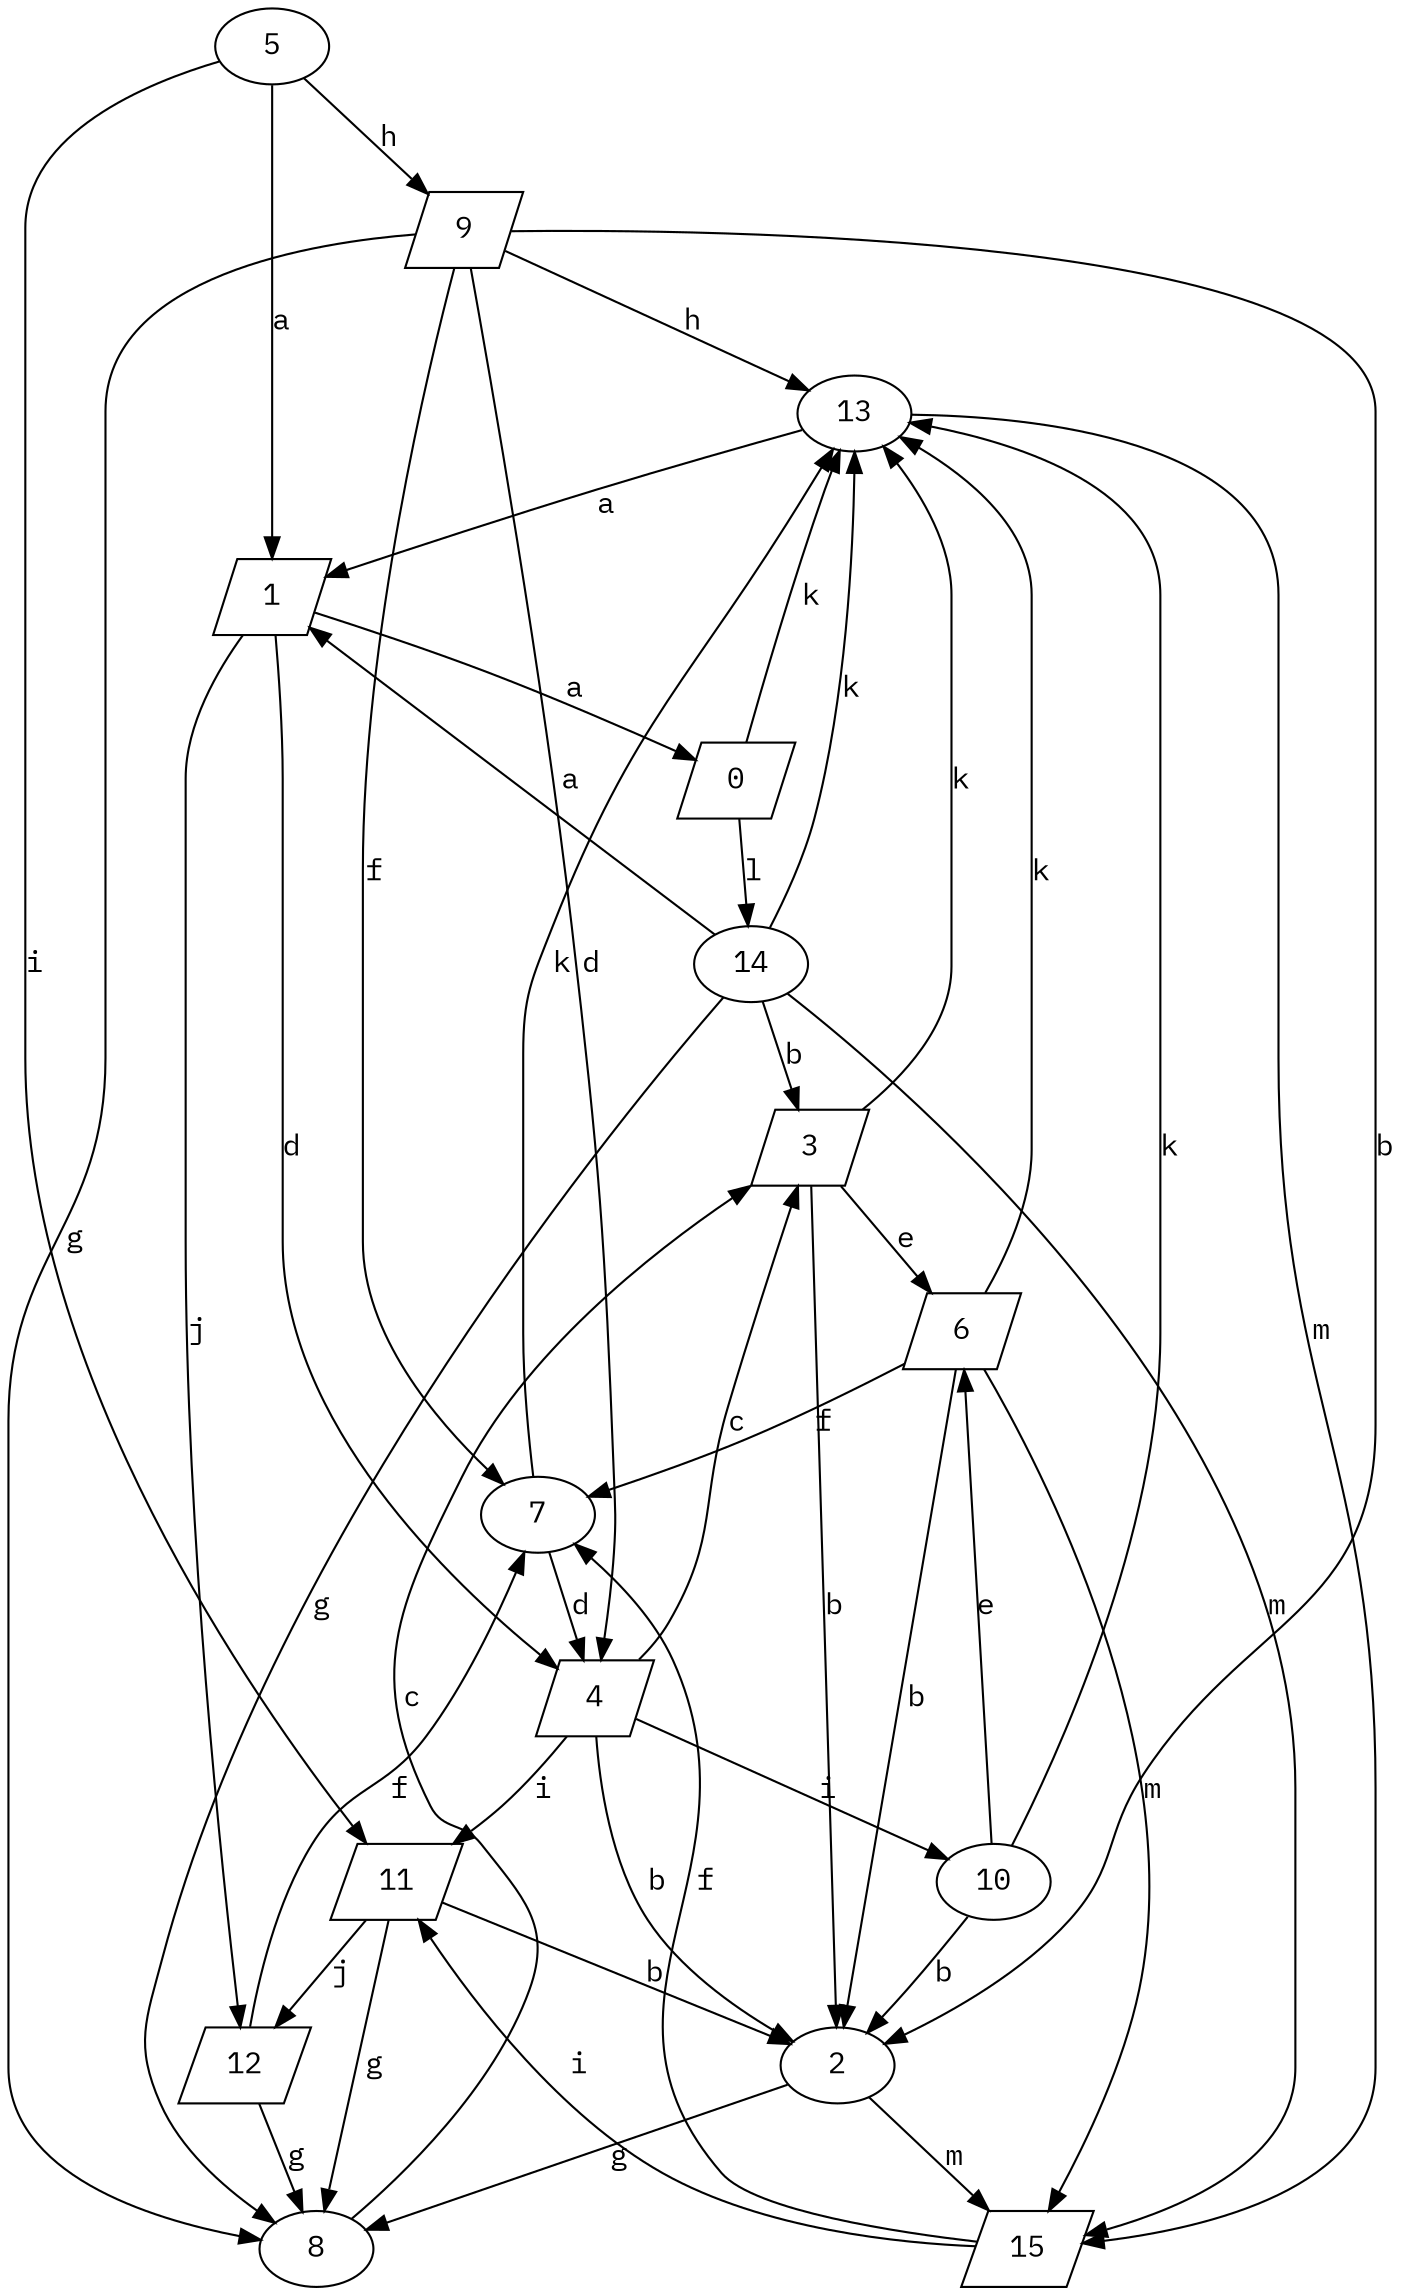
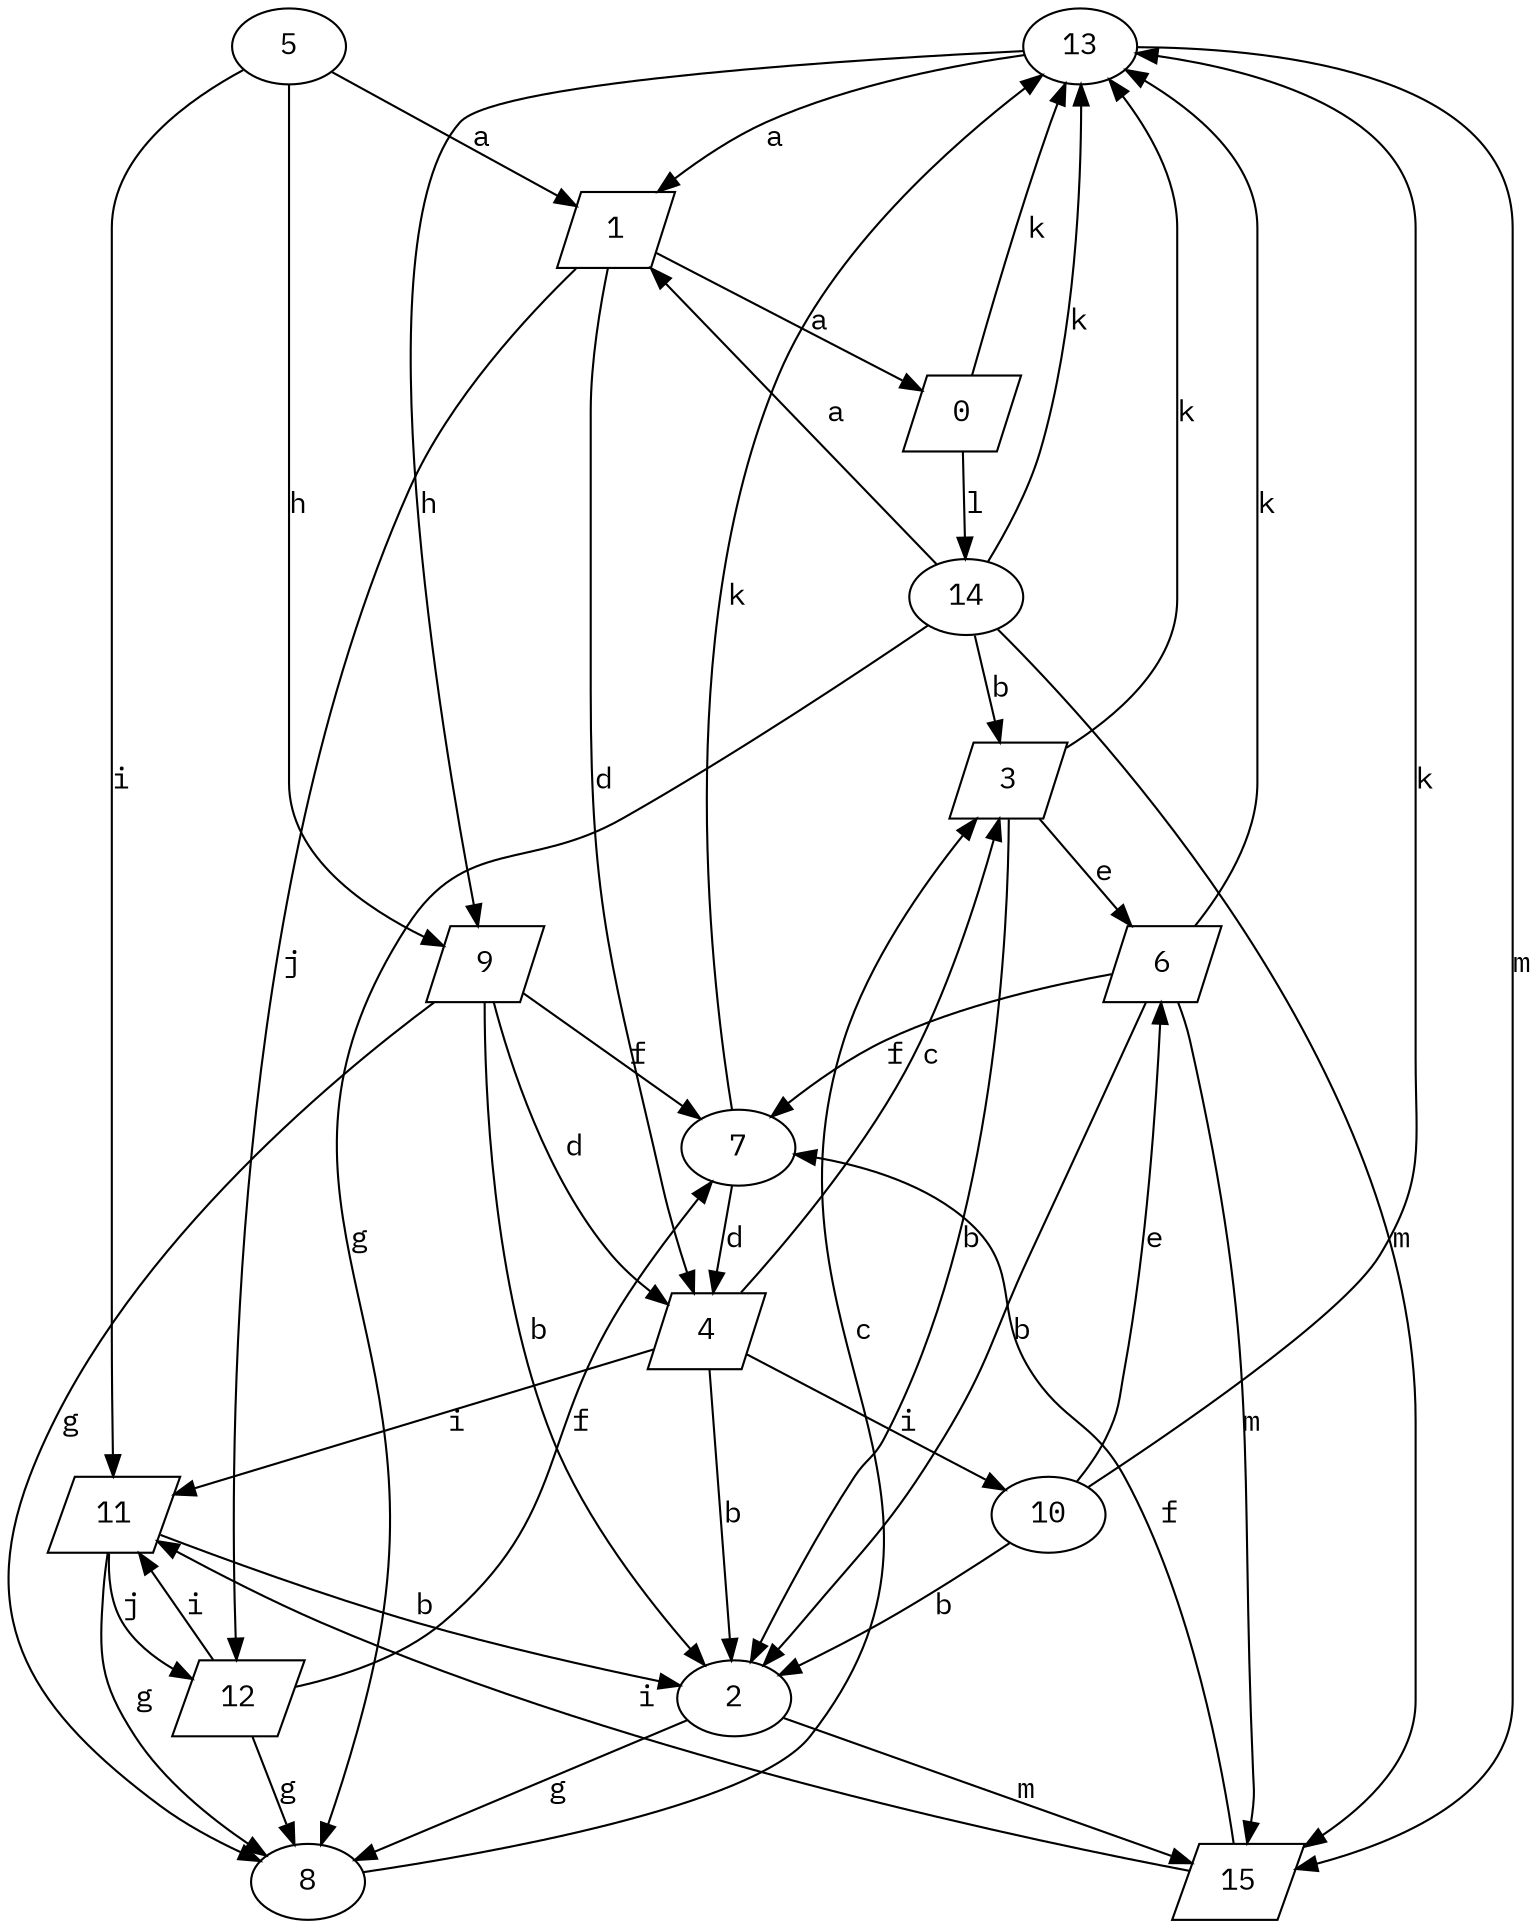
(647, 316) -> (422, 227)
none -> (182, 1616)
